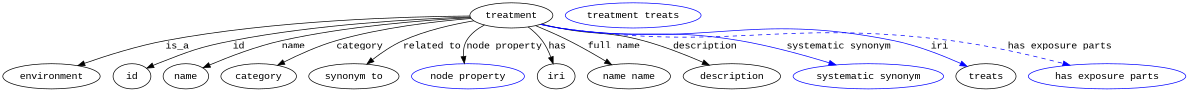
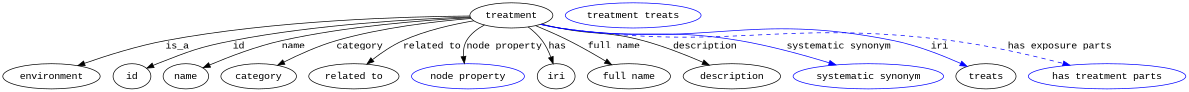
(354, 76) -> (354, 76)
(629, 76) -> (629, 76)
(1107, 76) -> (1107, 76)
